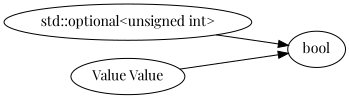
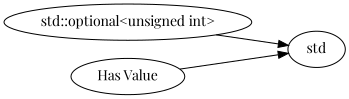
(317, 49) -> (317, 49)
(128, 77) -> (128, 77)
